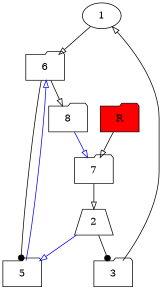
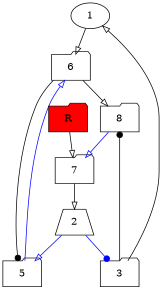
none -> (120, 199)
(103, 245) -> (95, 246)
